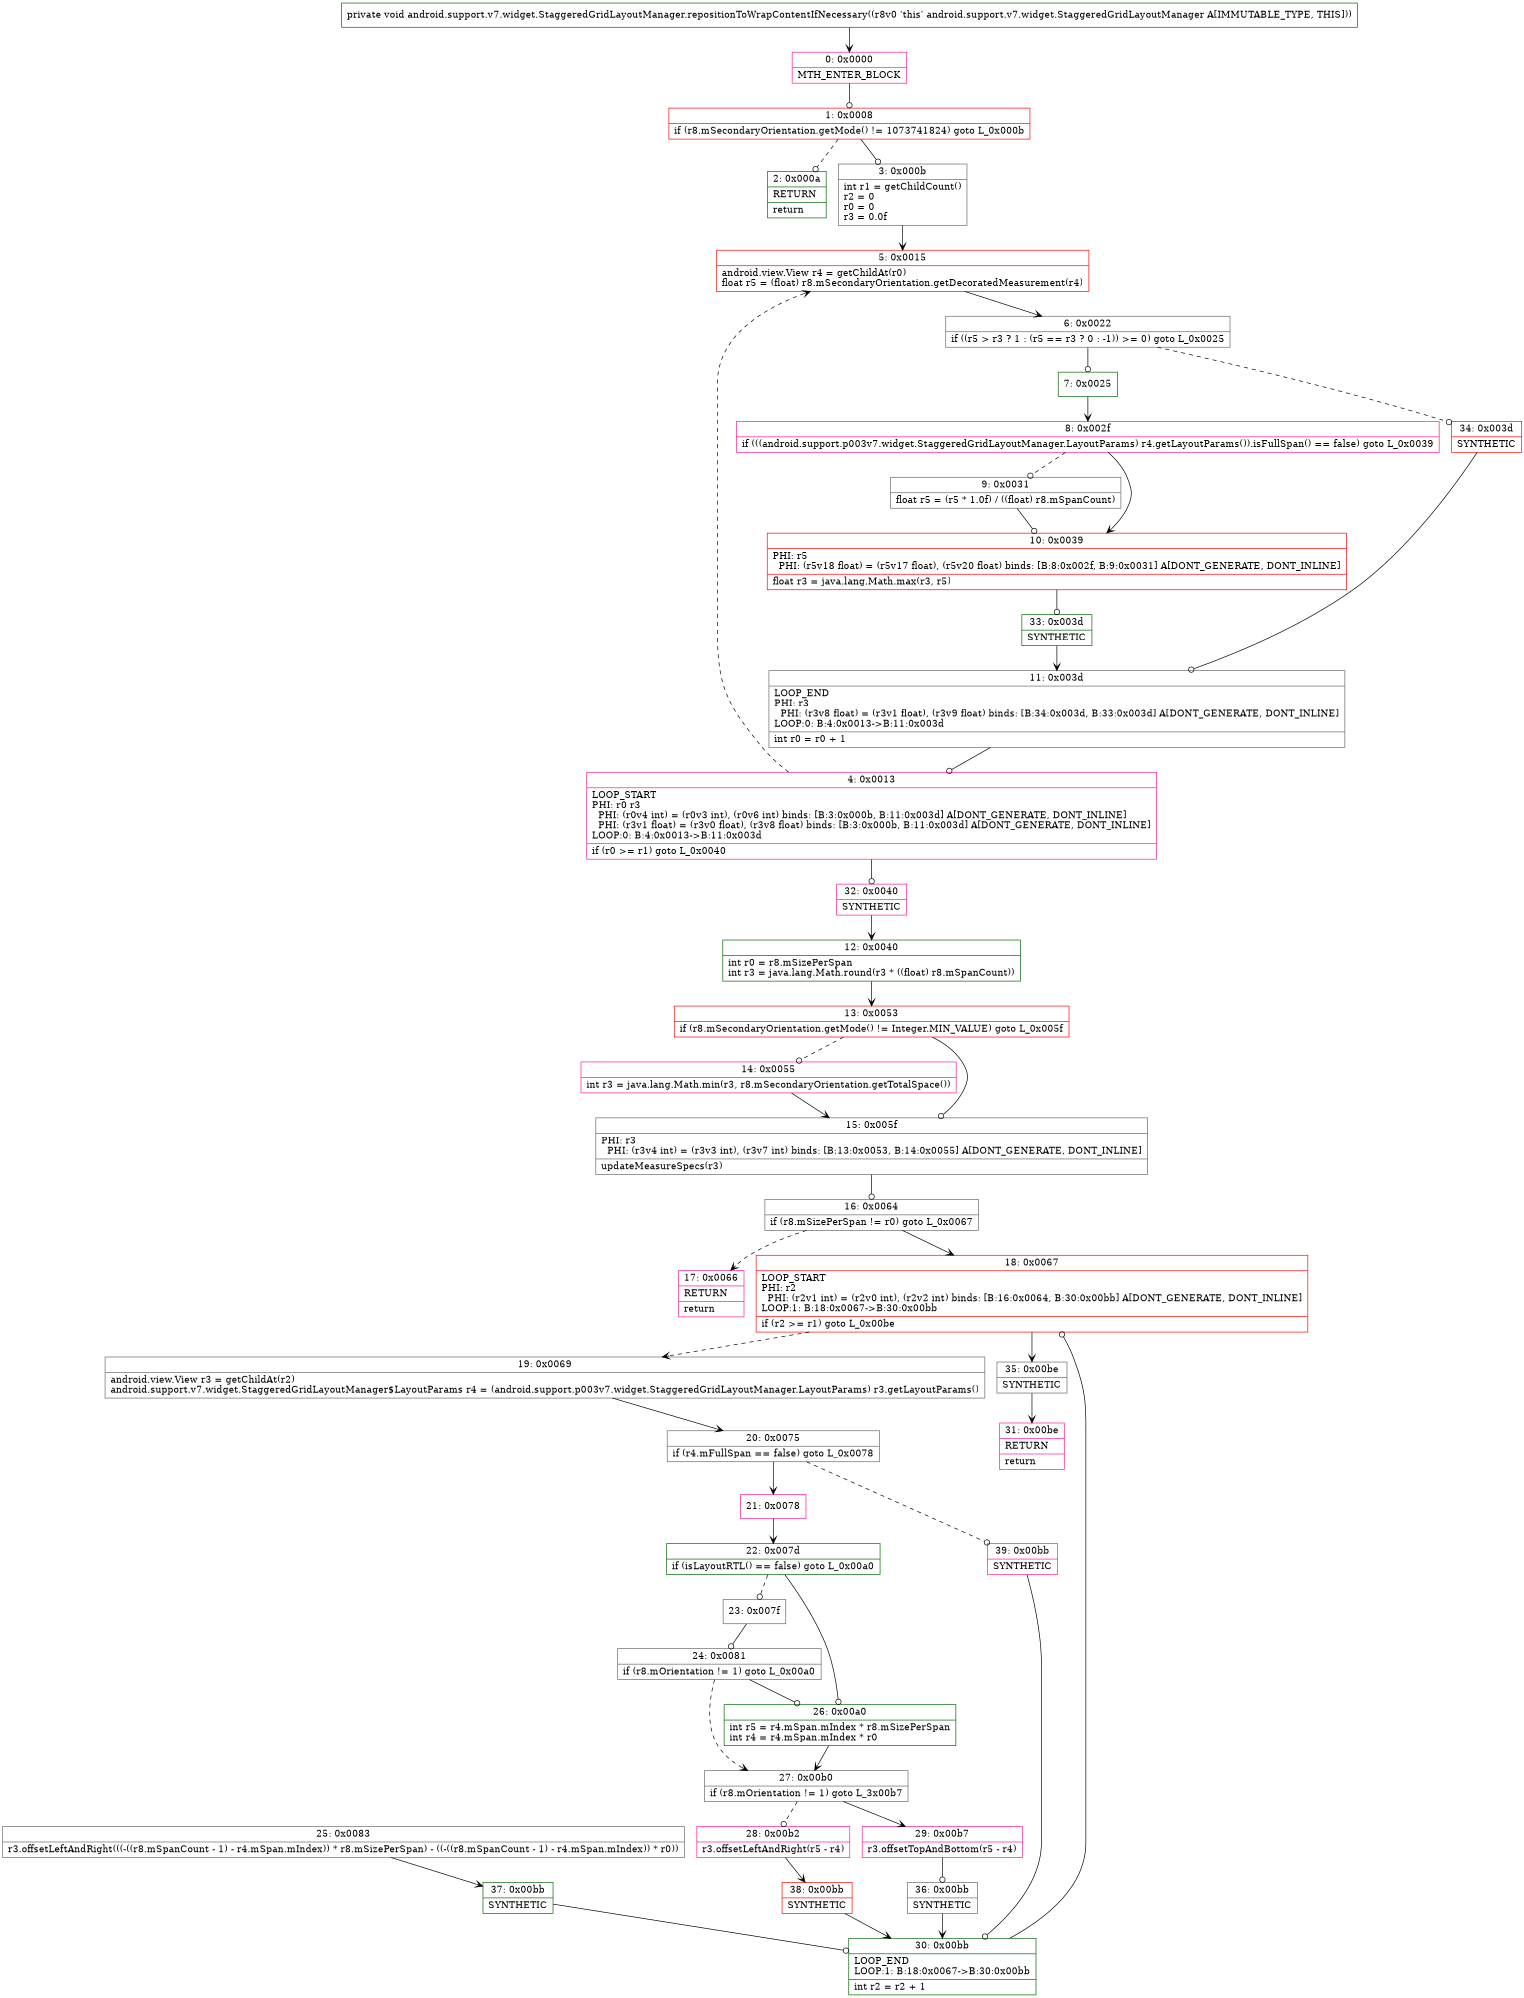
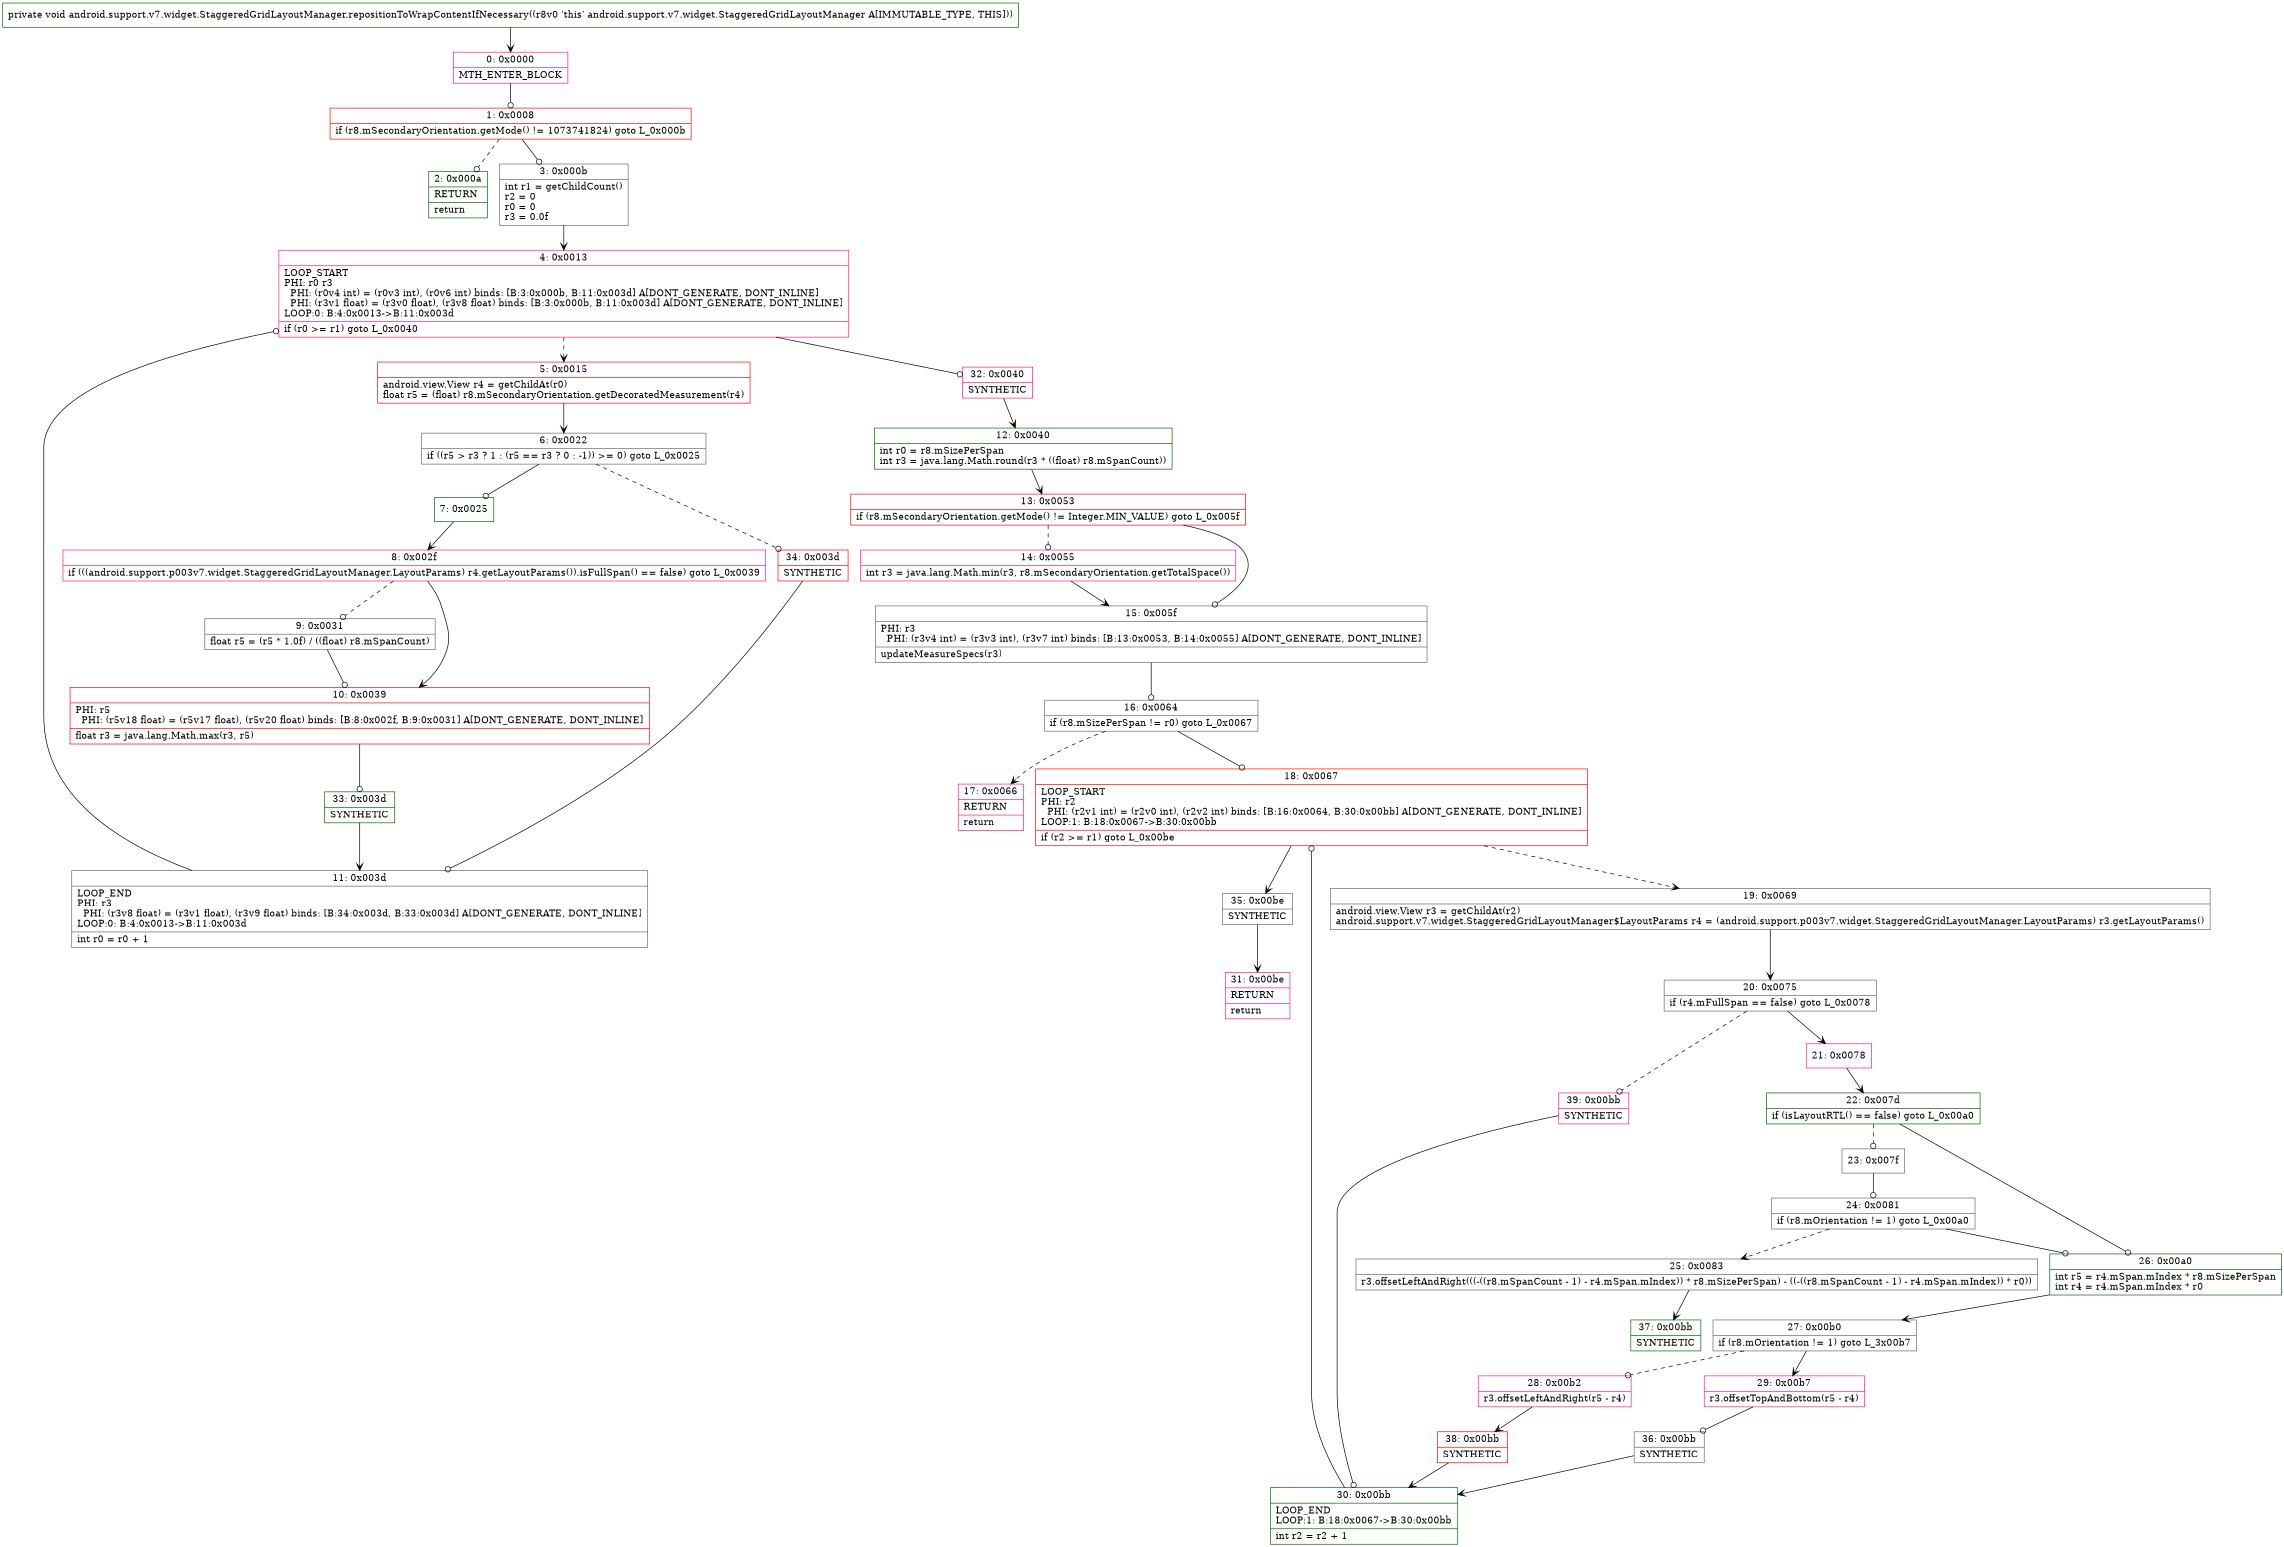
(903, 234) -> (564, 234)
(925, 1241) -> (1209, 749)
(711, 1729) -> (1788, 1243)
(698, 1927) -> none
